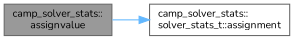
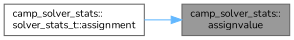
(126, 20) -> (158, 20)
